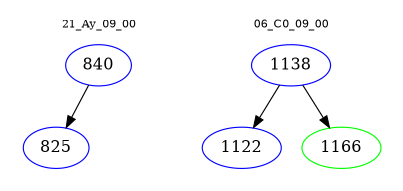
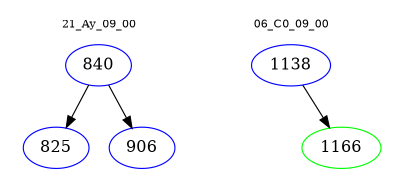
none -> (142, 148)
(242, 148) -> none
